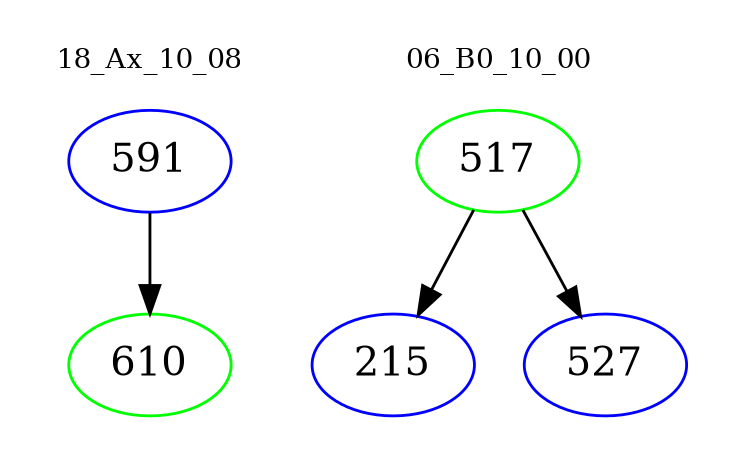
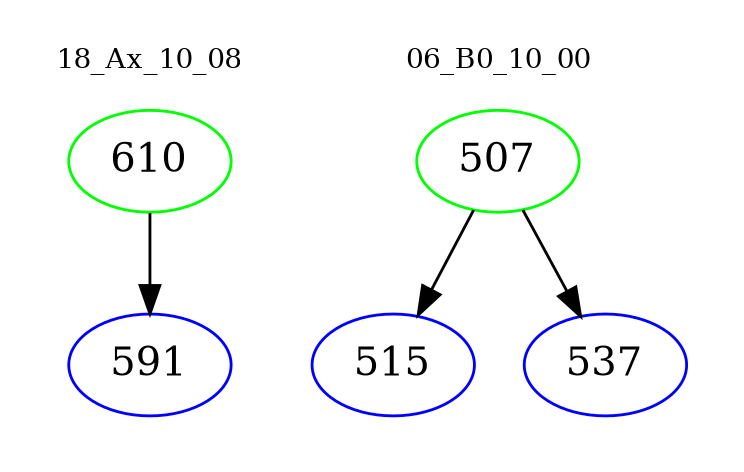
(498, 161) -> (498, 161)
(150, 249) -> (150, 249)
(393, 365) -> (393, 365)
(605, 365) -> (605, 365)
